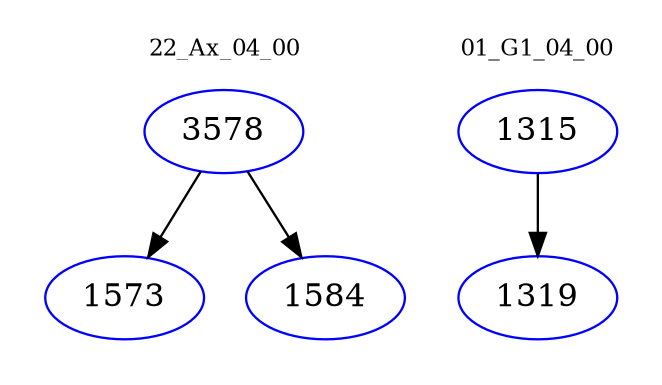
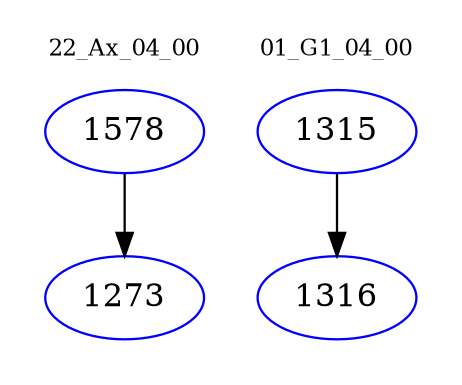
(224, 132) -> (125, 132)
(125, 298) -> (125, 298)
(325, 298) -> none
(538, 298) -> (337, 298)
